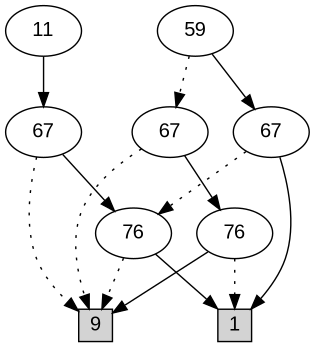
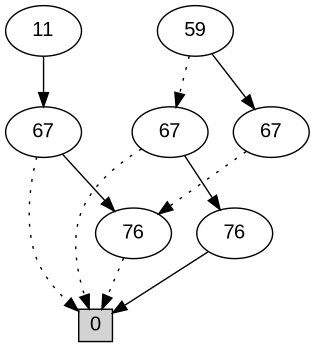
(96, 325) -> (96, 325)
(235, 325) -> none
